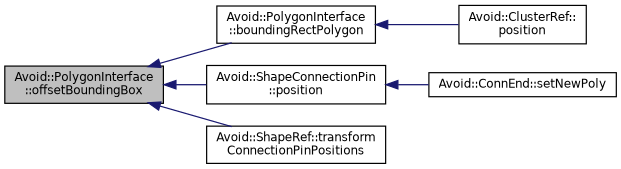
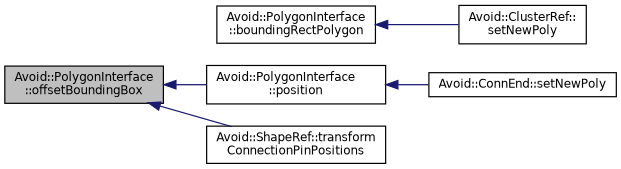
(523, 25) -> (523, 25)
(196, 53) -> none
(296, 85) -> (296, 85)
